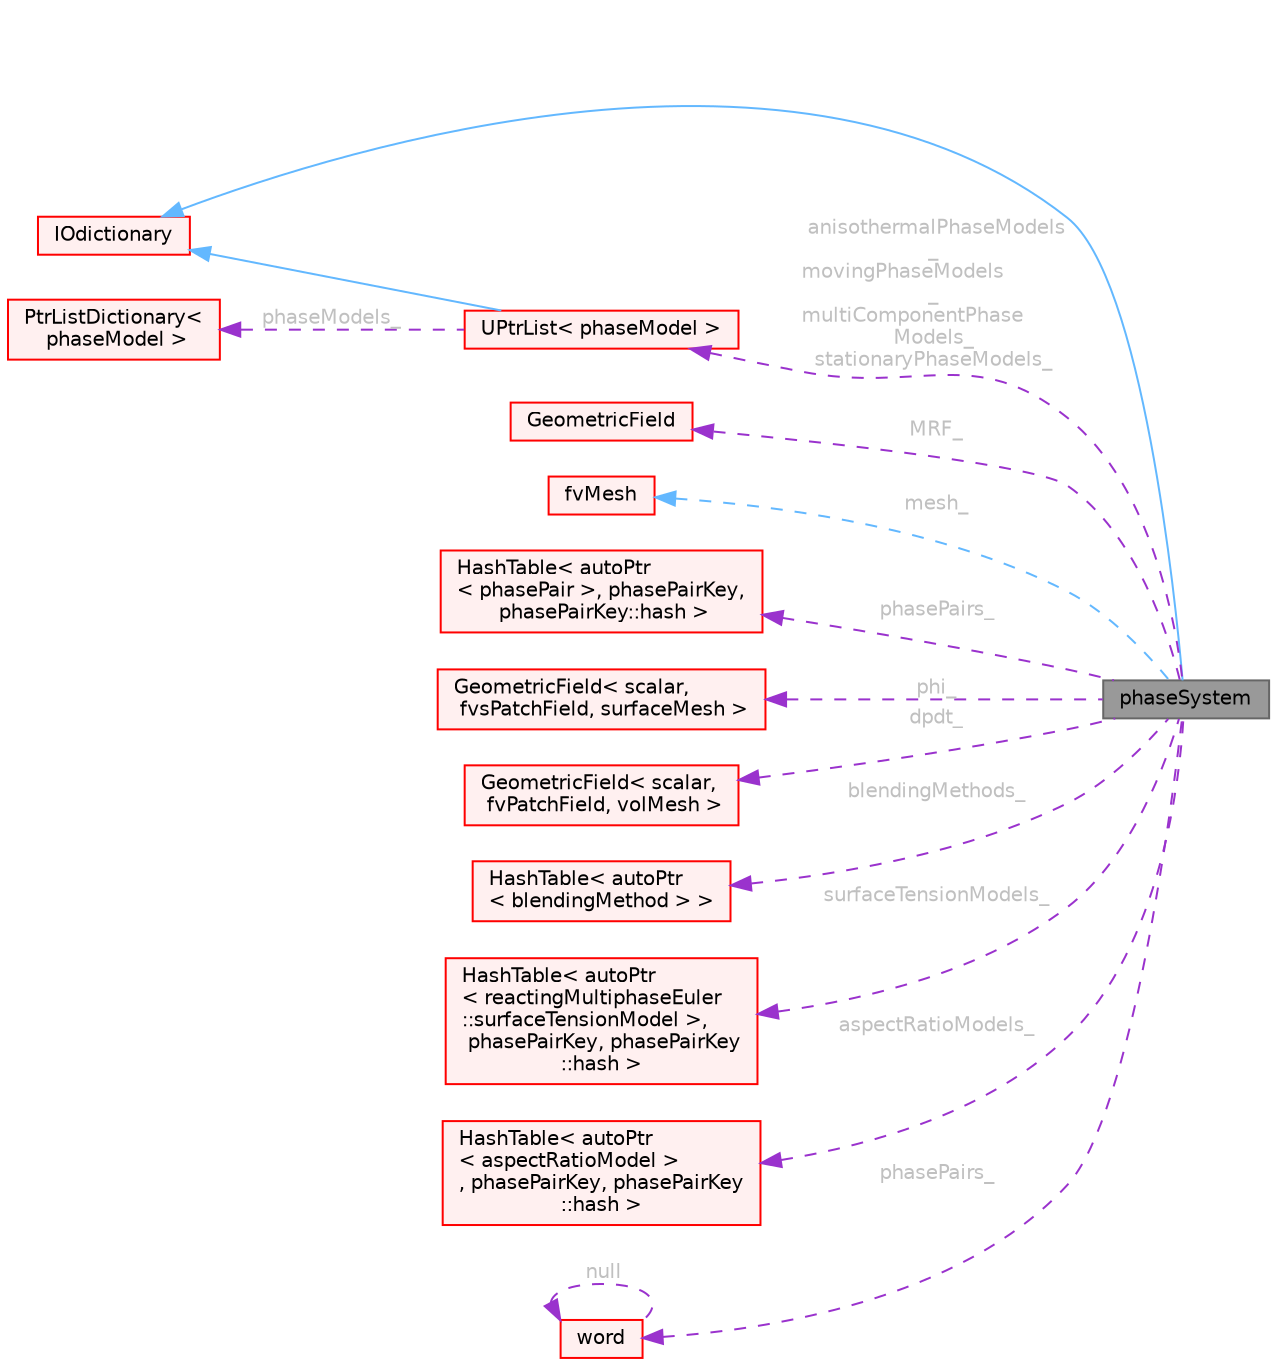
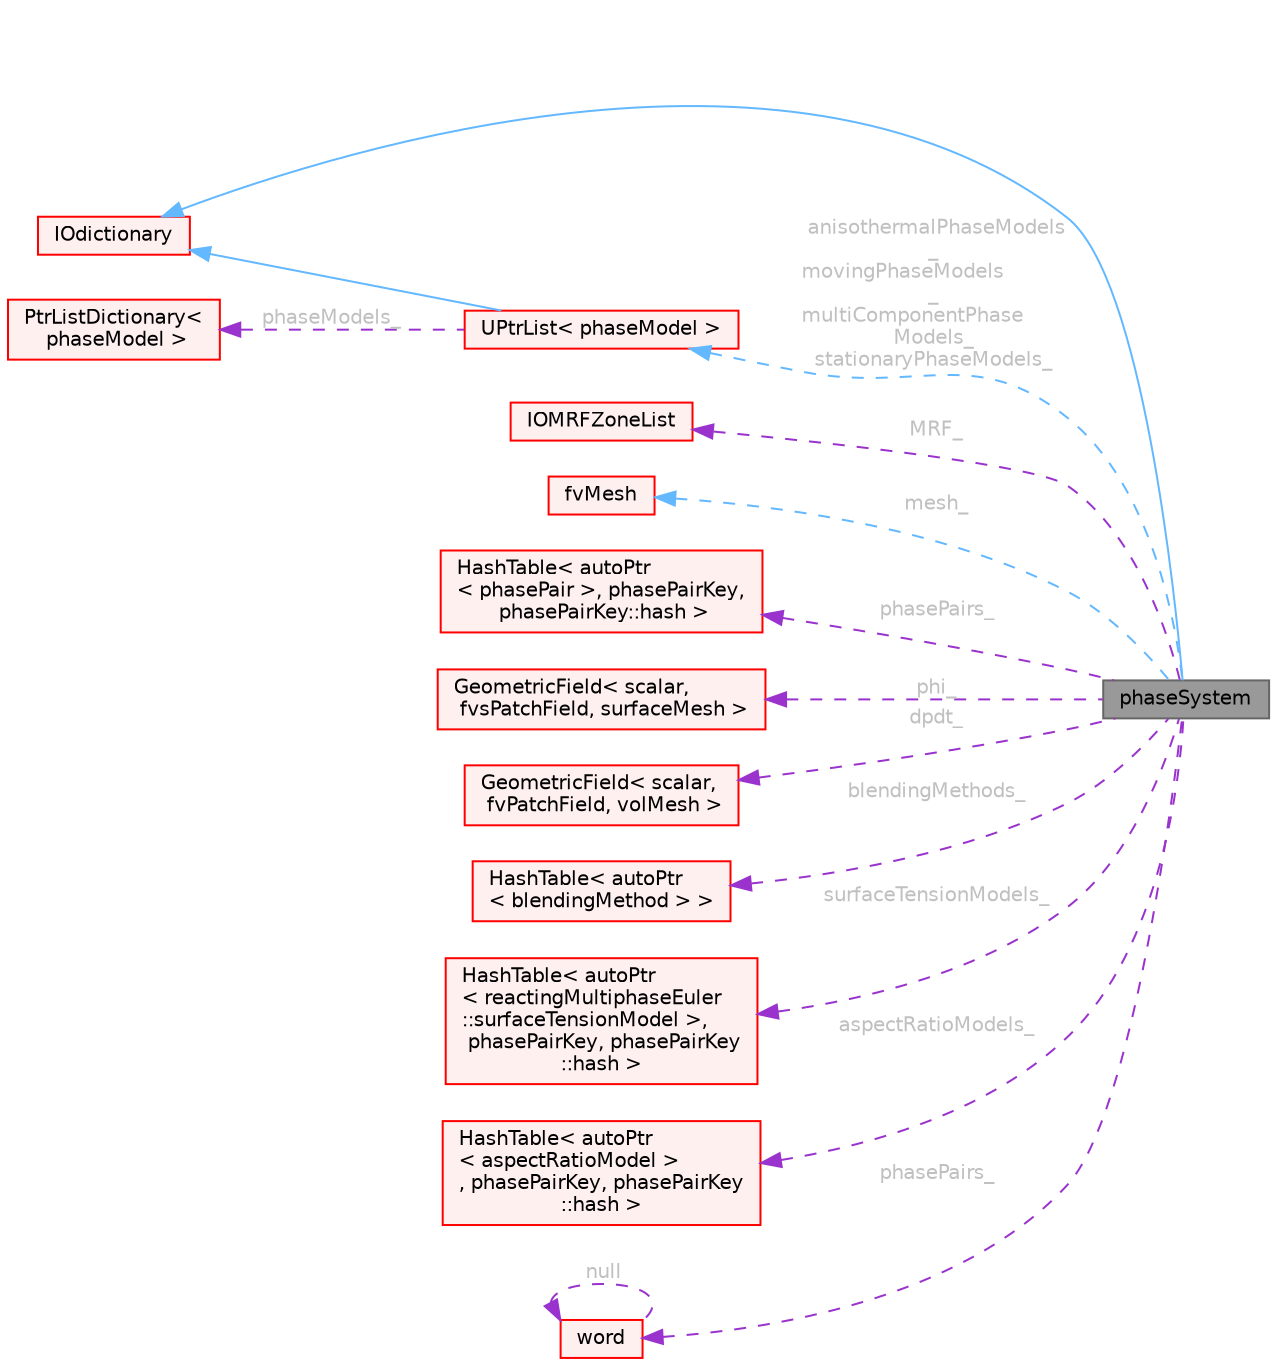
(1036, 396) -> (1036, 396)
(602, 422) -> (602, 422)
